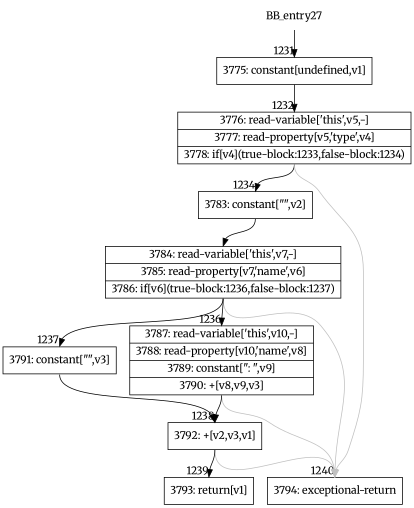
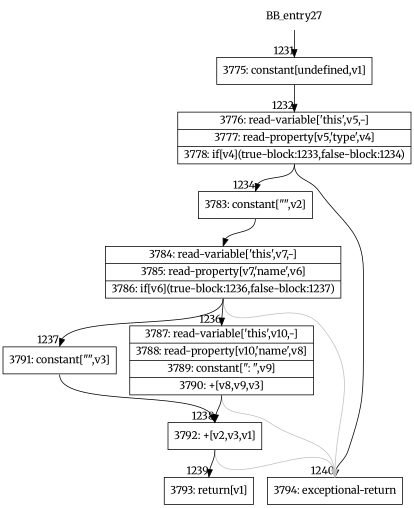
(363, 307) -> (363, 307)
